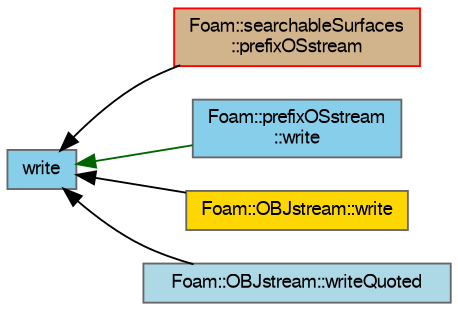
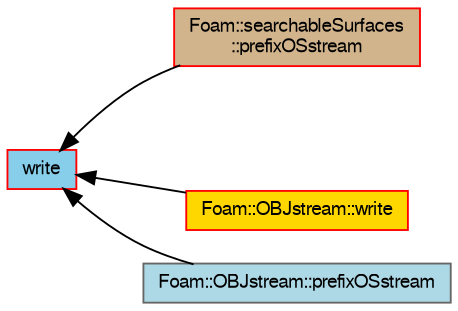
(297, 129) -> none
(42, 169) -> (42, 169)
(297, 210) -> (297, 210)
(297, 283) -> (297, 283)
